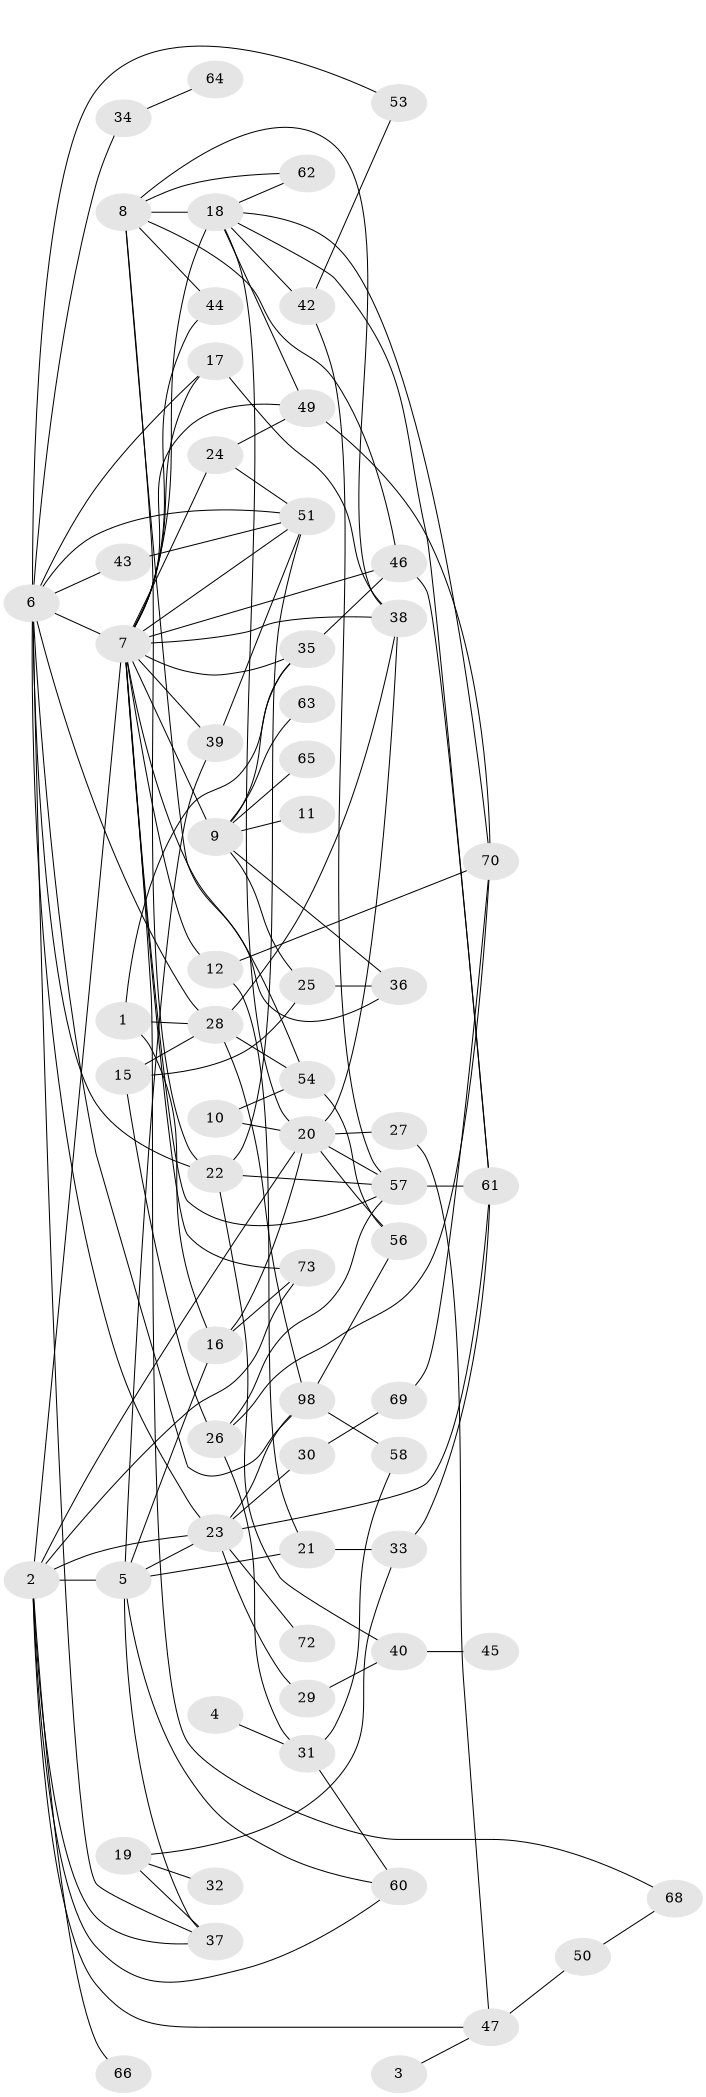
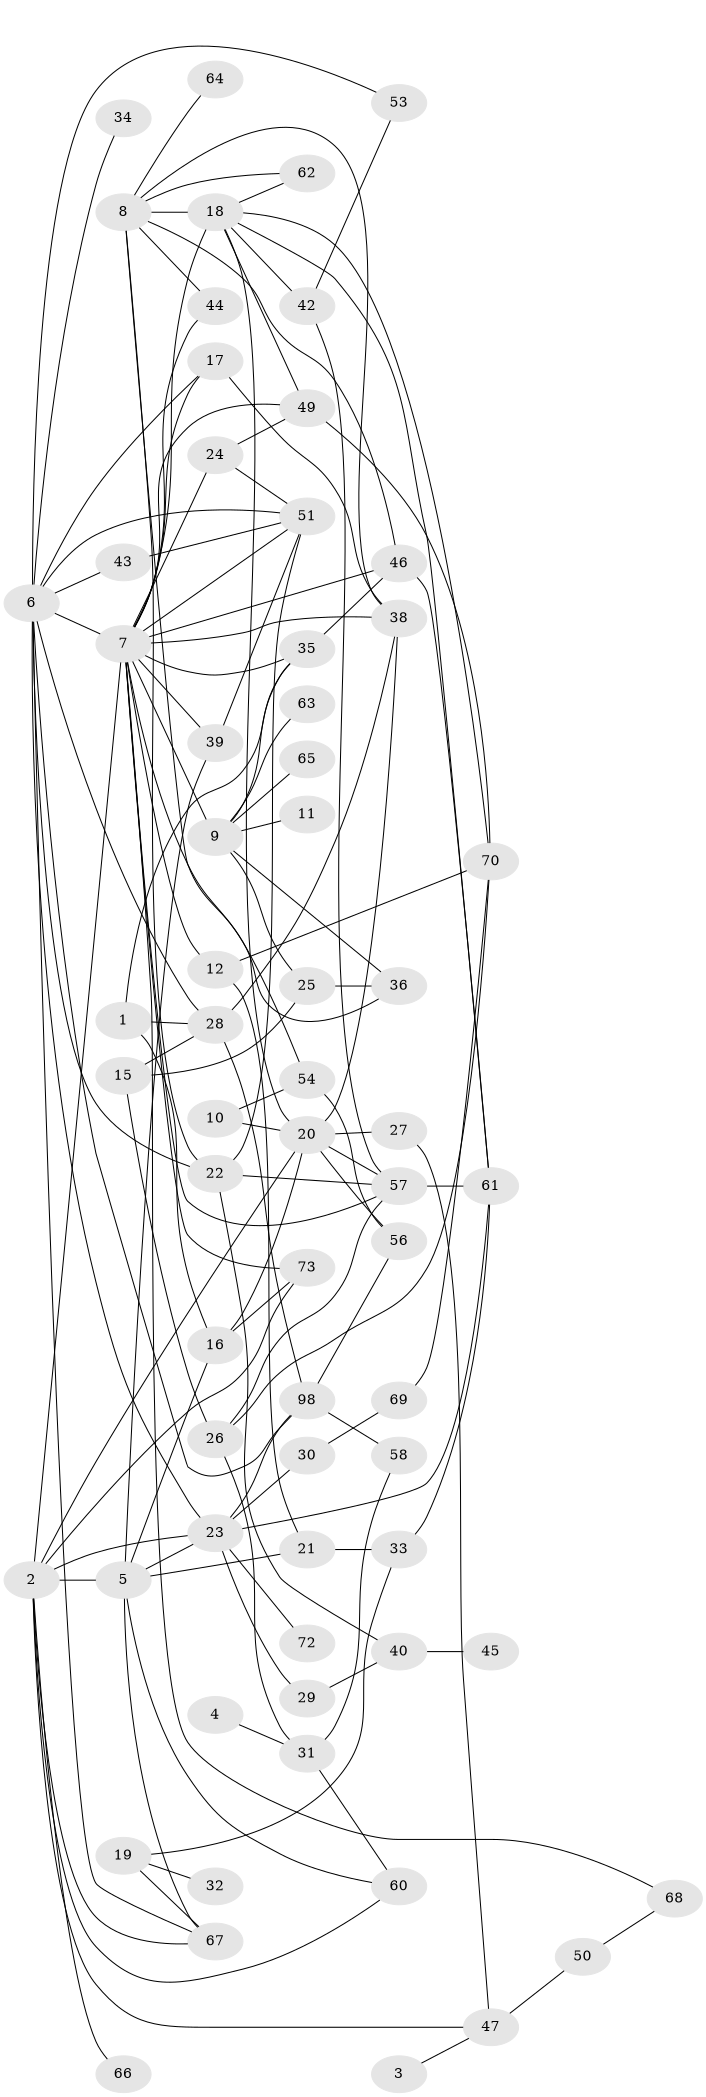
(169, 99) -> (166, 144)
(274, 1060) -> none
(215, 1942) -> (215, 1942)
